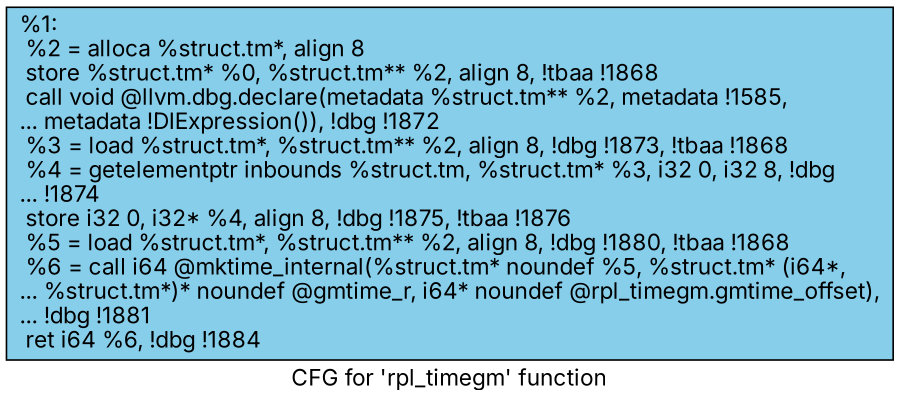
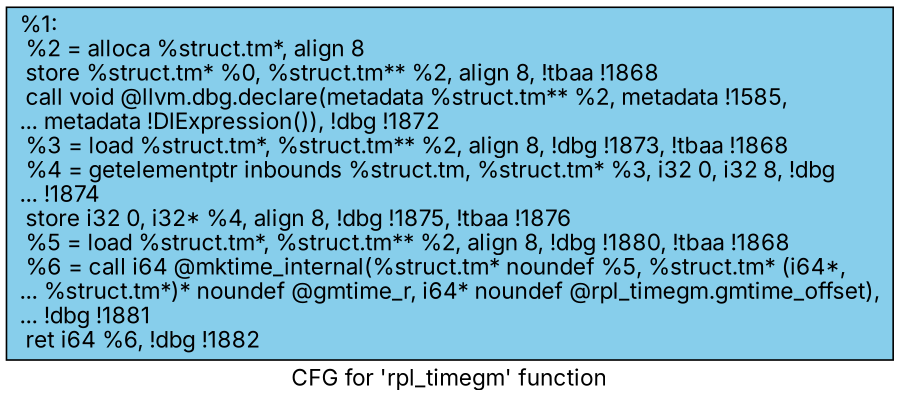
(141, 341) -> (140, 341)
